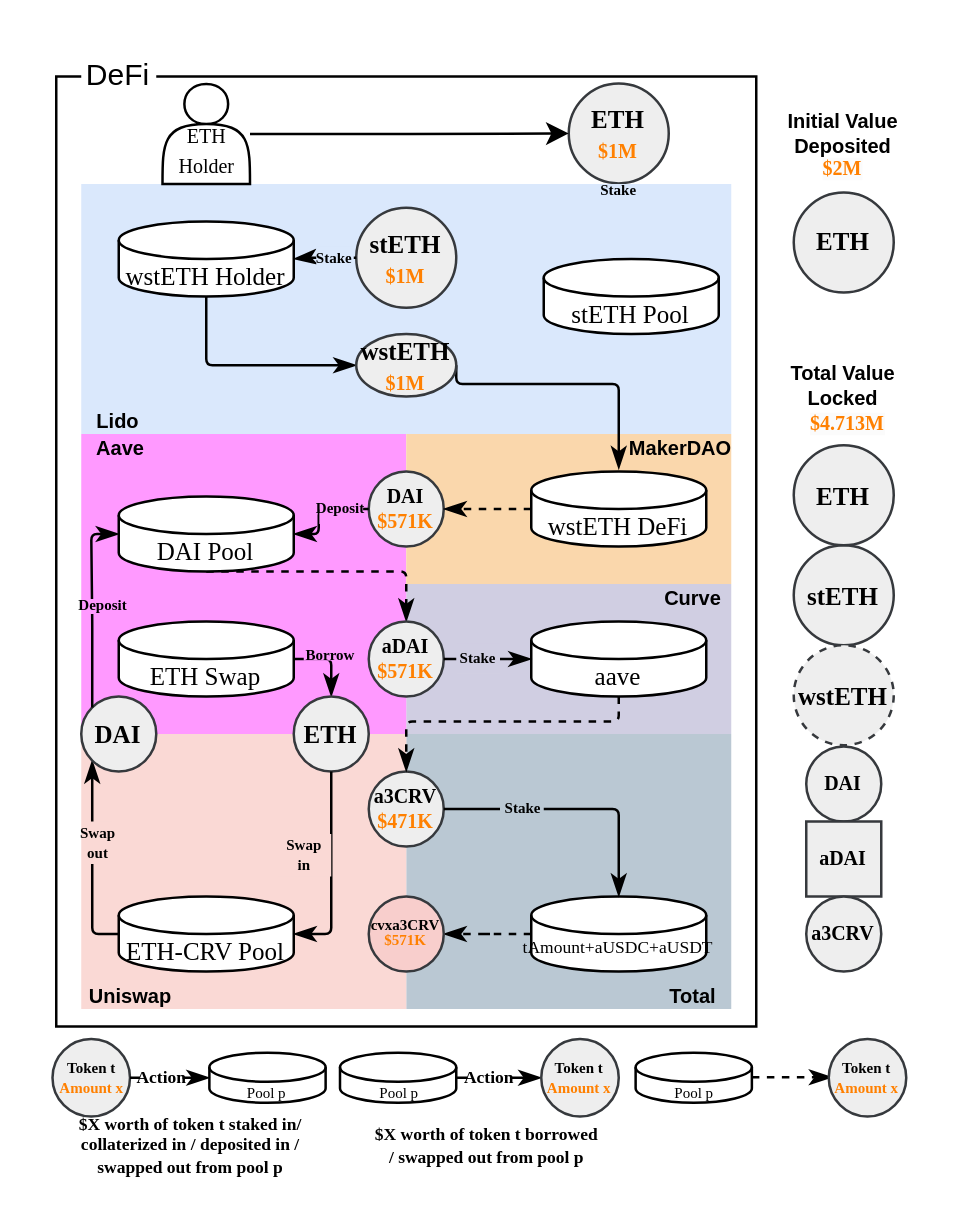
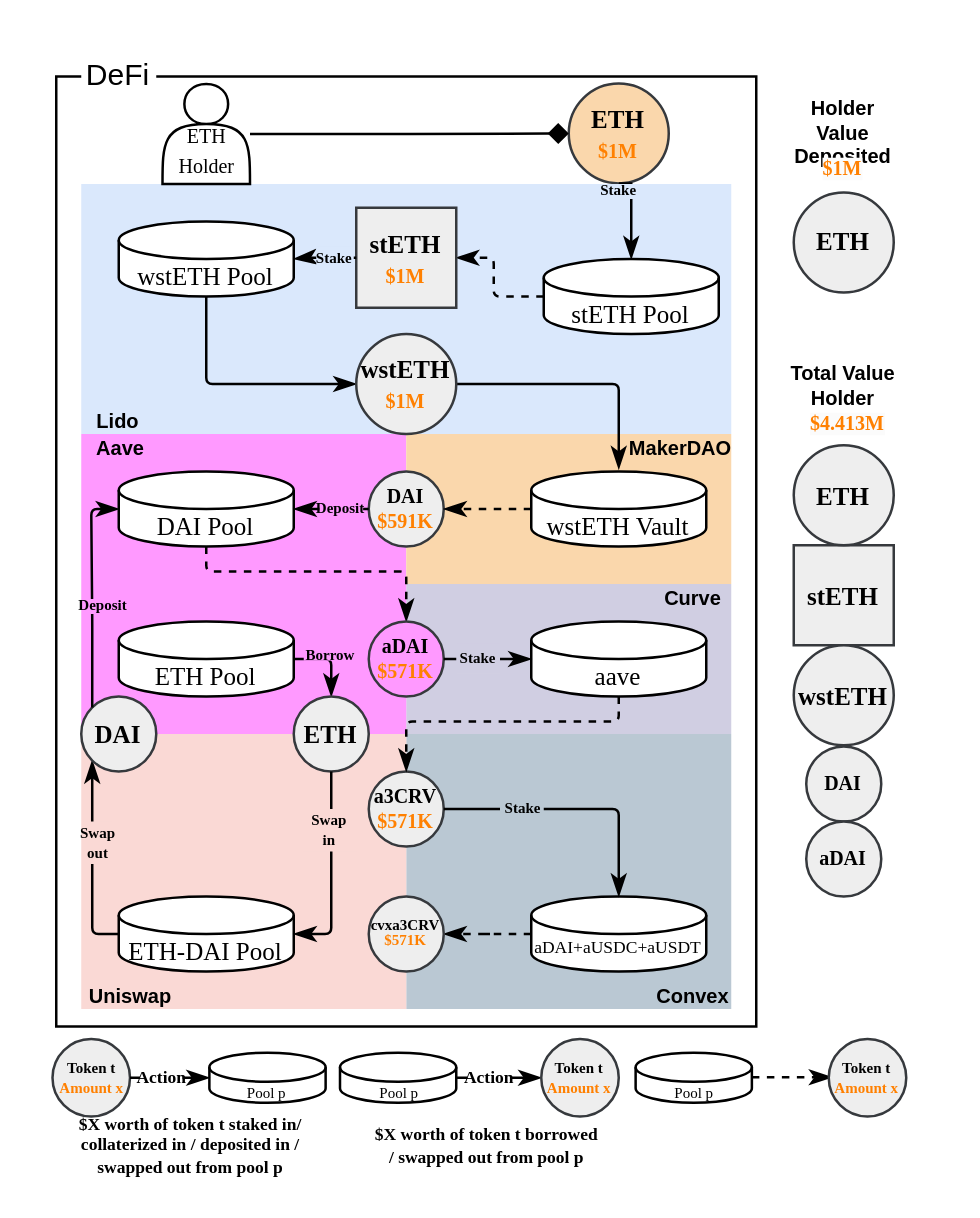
(549, 133) -> (548, 133)
(619, 133) -> (619, 133)
(844, 134) -> (844, 134)
(846, 185) -> (846, 185)
none -> (631, 220)
(406, 258) -> (406, 258)
(206, 276) -> (206, 276)
none -> (494, 291)
(406, 365) -> (406, 384)
(844, 386) -> (844, 386)
(866, 422) -> (866, 422)
(406, 509) -> (406, 509)
(619, 526) -> (619, 526)
(206, 534) -> (206, 509)
(844, 595) -> (844, 595)
(406, 659) -> (406, 659)
(206, 676) -> (206, 676)
(844, 695) -> (844, 695)
(406, 809) -> (406, 809)
(305, 855) -> (330, 830)
(844, 859) -> (844, 859)
(406, 934) -> (406, 934)
(844, 934) -> none
(206, 951) -> (206, 951)
(619, 951) -> (619, 951)
(694, 996) -> (694, 996)
